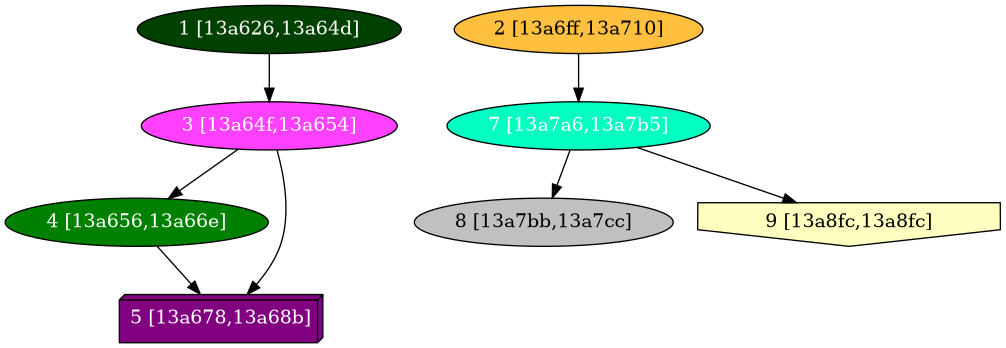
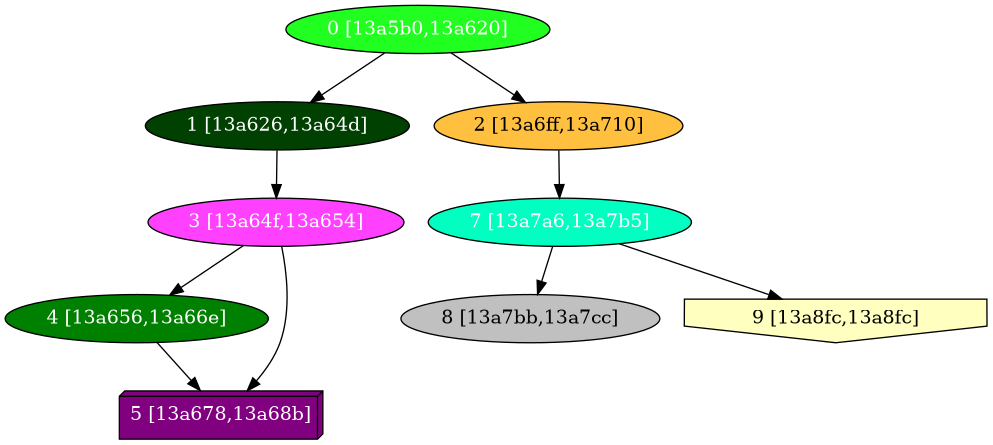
none -> (418, 29)
